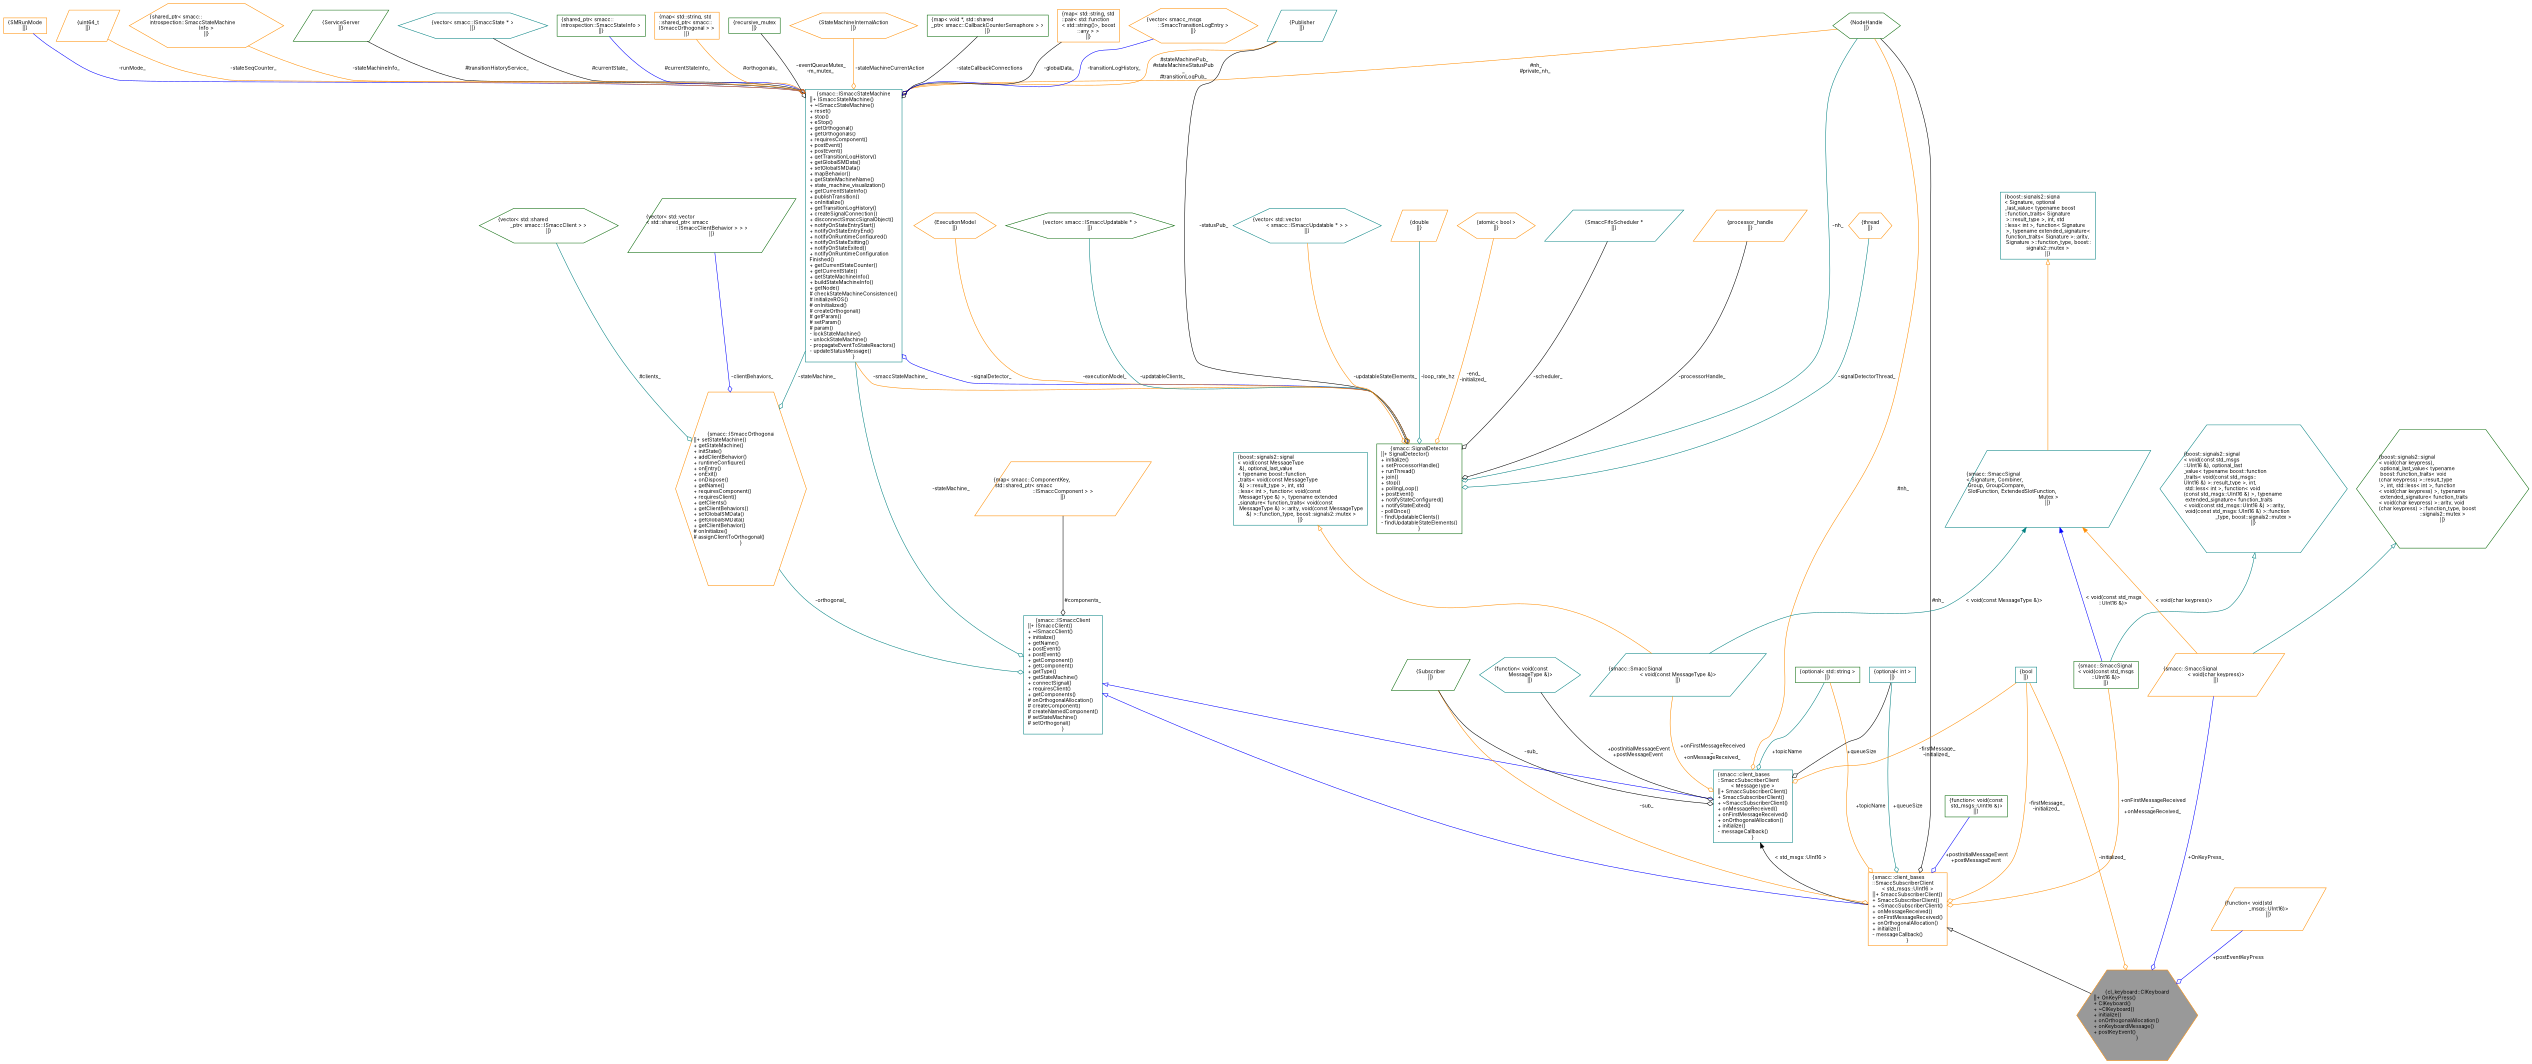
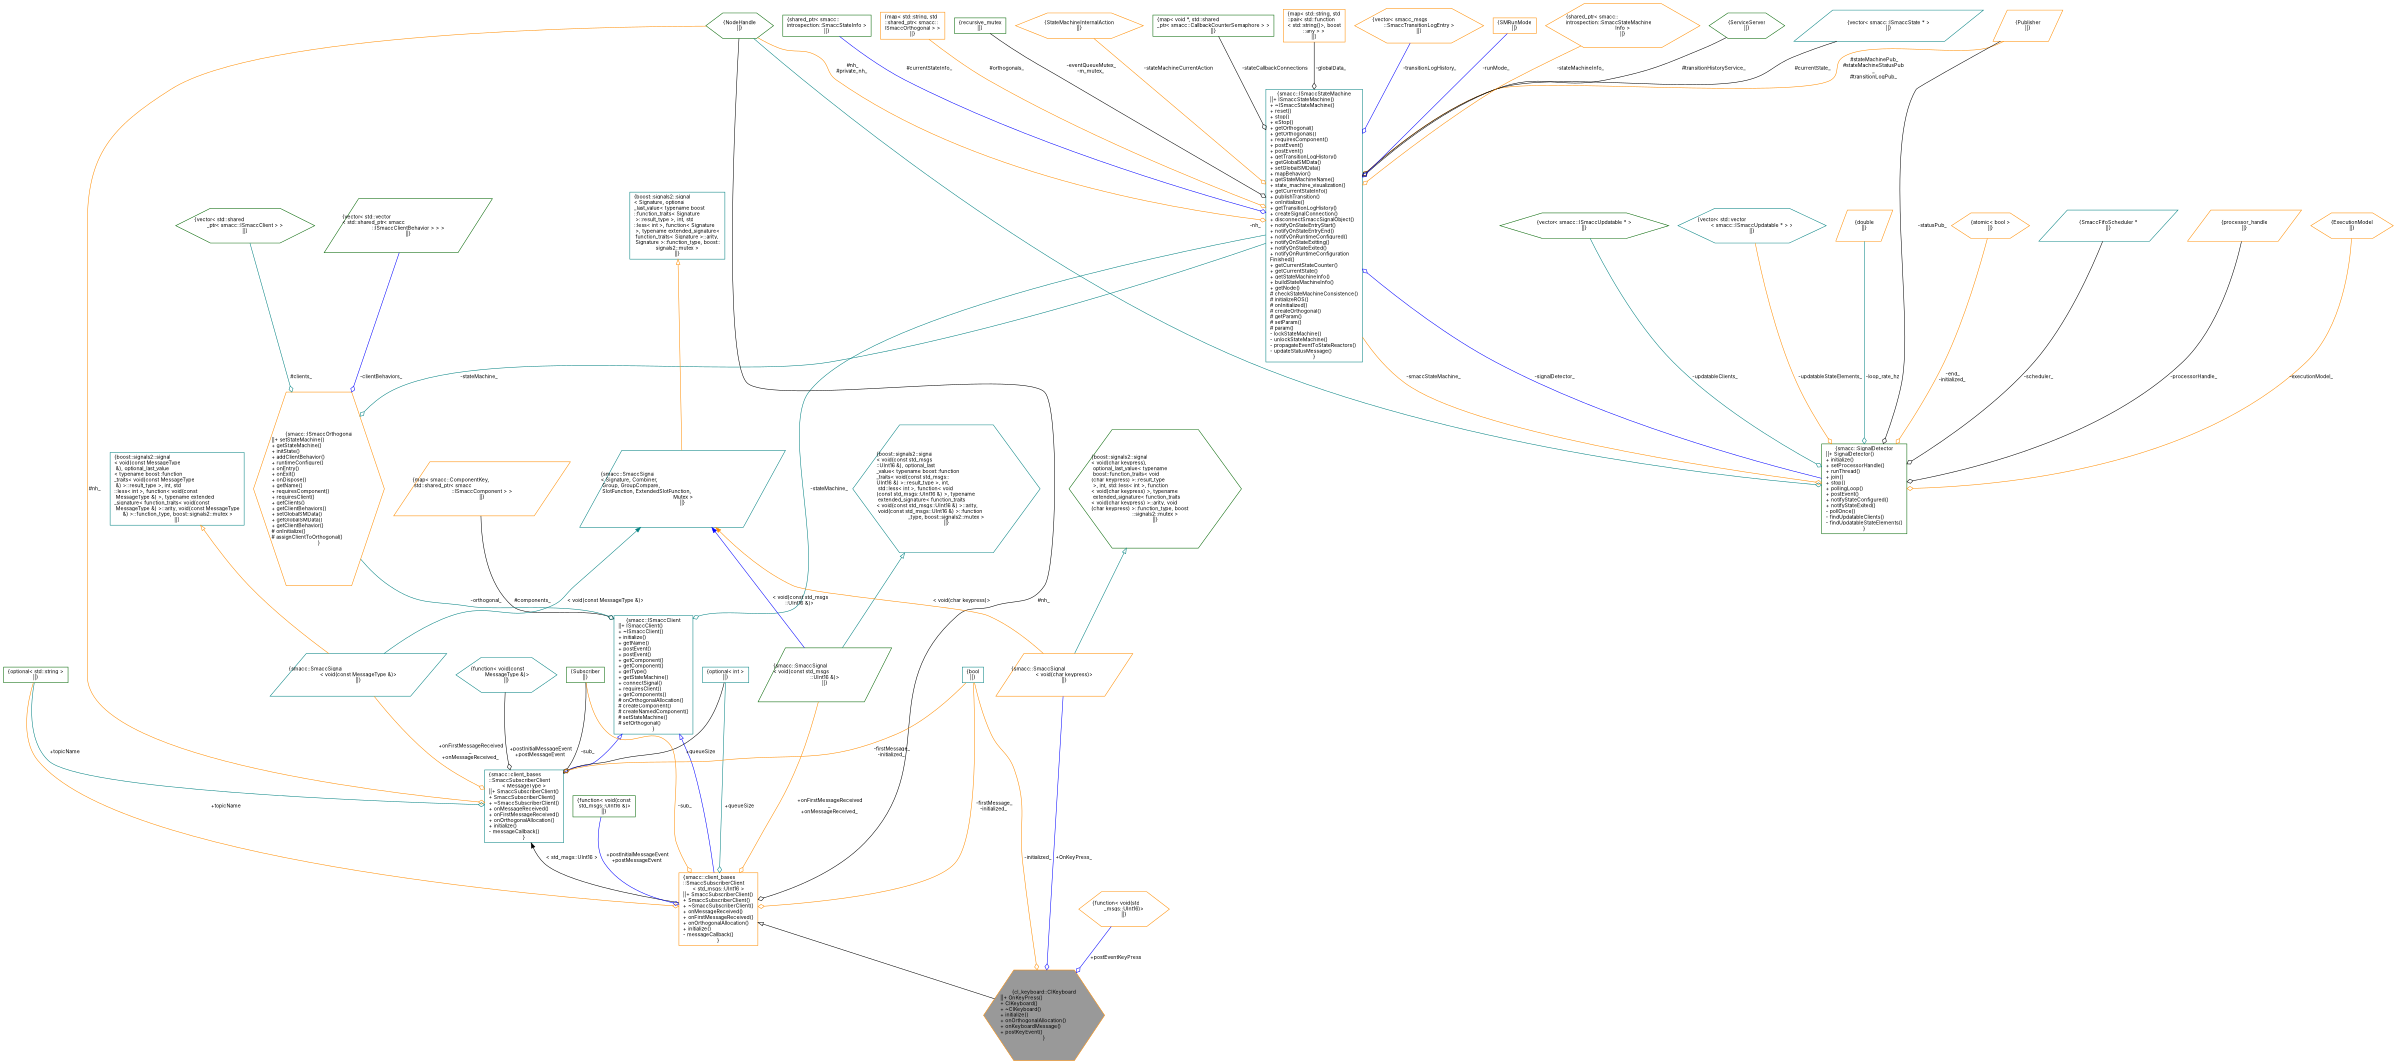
(88, 26) -> none
(341, 26) -> (1747, 26)
(473, 26) -> (1889, 26)
(1302, 26) -> (2028, 26)
(1870, 226) -> none
(1431, 675) -> (585, 675)
(2106, 675) -> (825, 675)
(2269, 909) -> (1124, 909)
